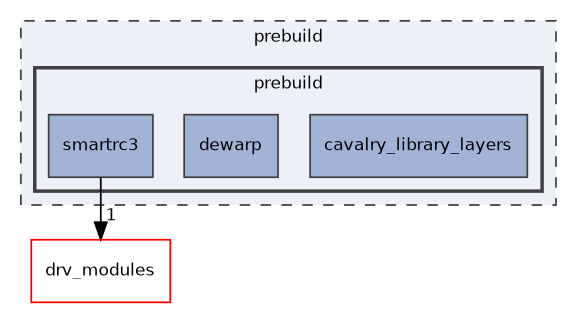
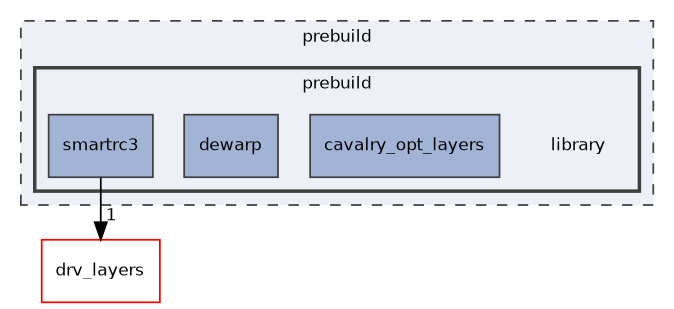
(419, 146) -> (405, 146)
none -> (579, 146)
(101, 271) -> (101, 271)
